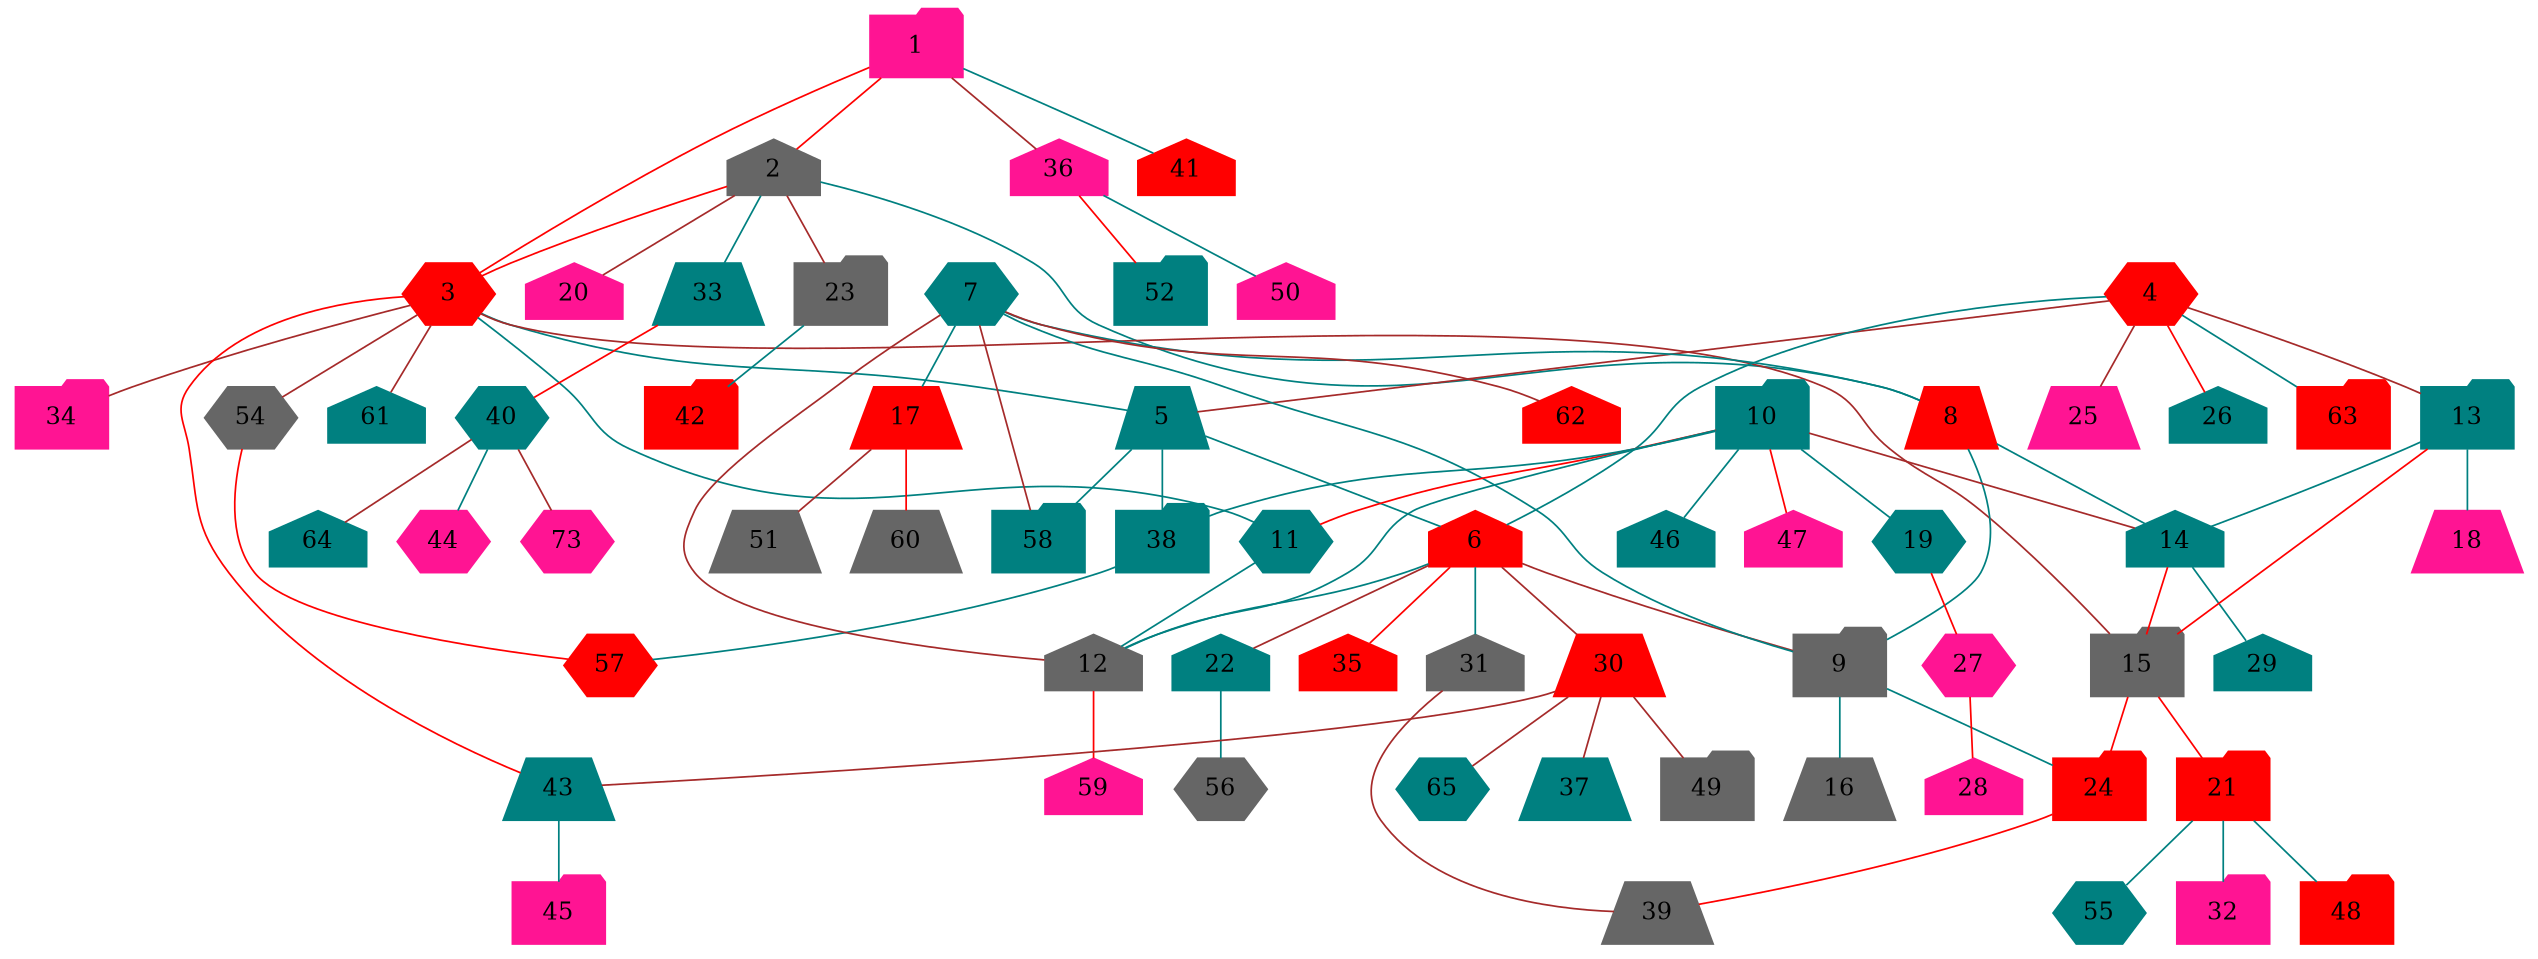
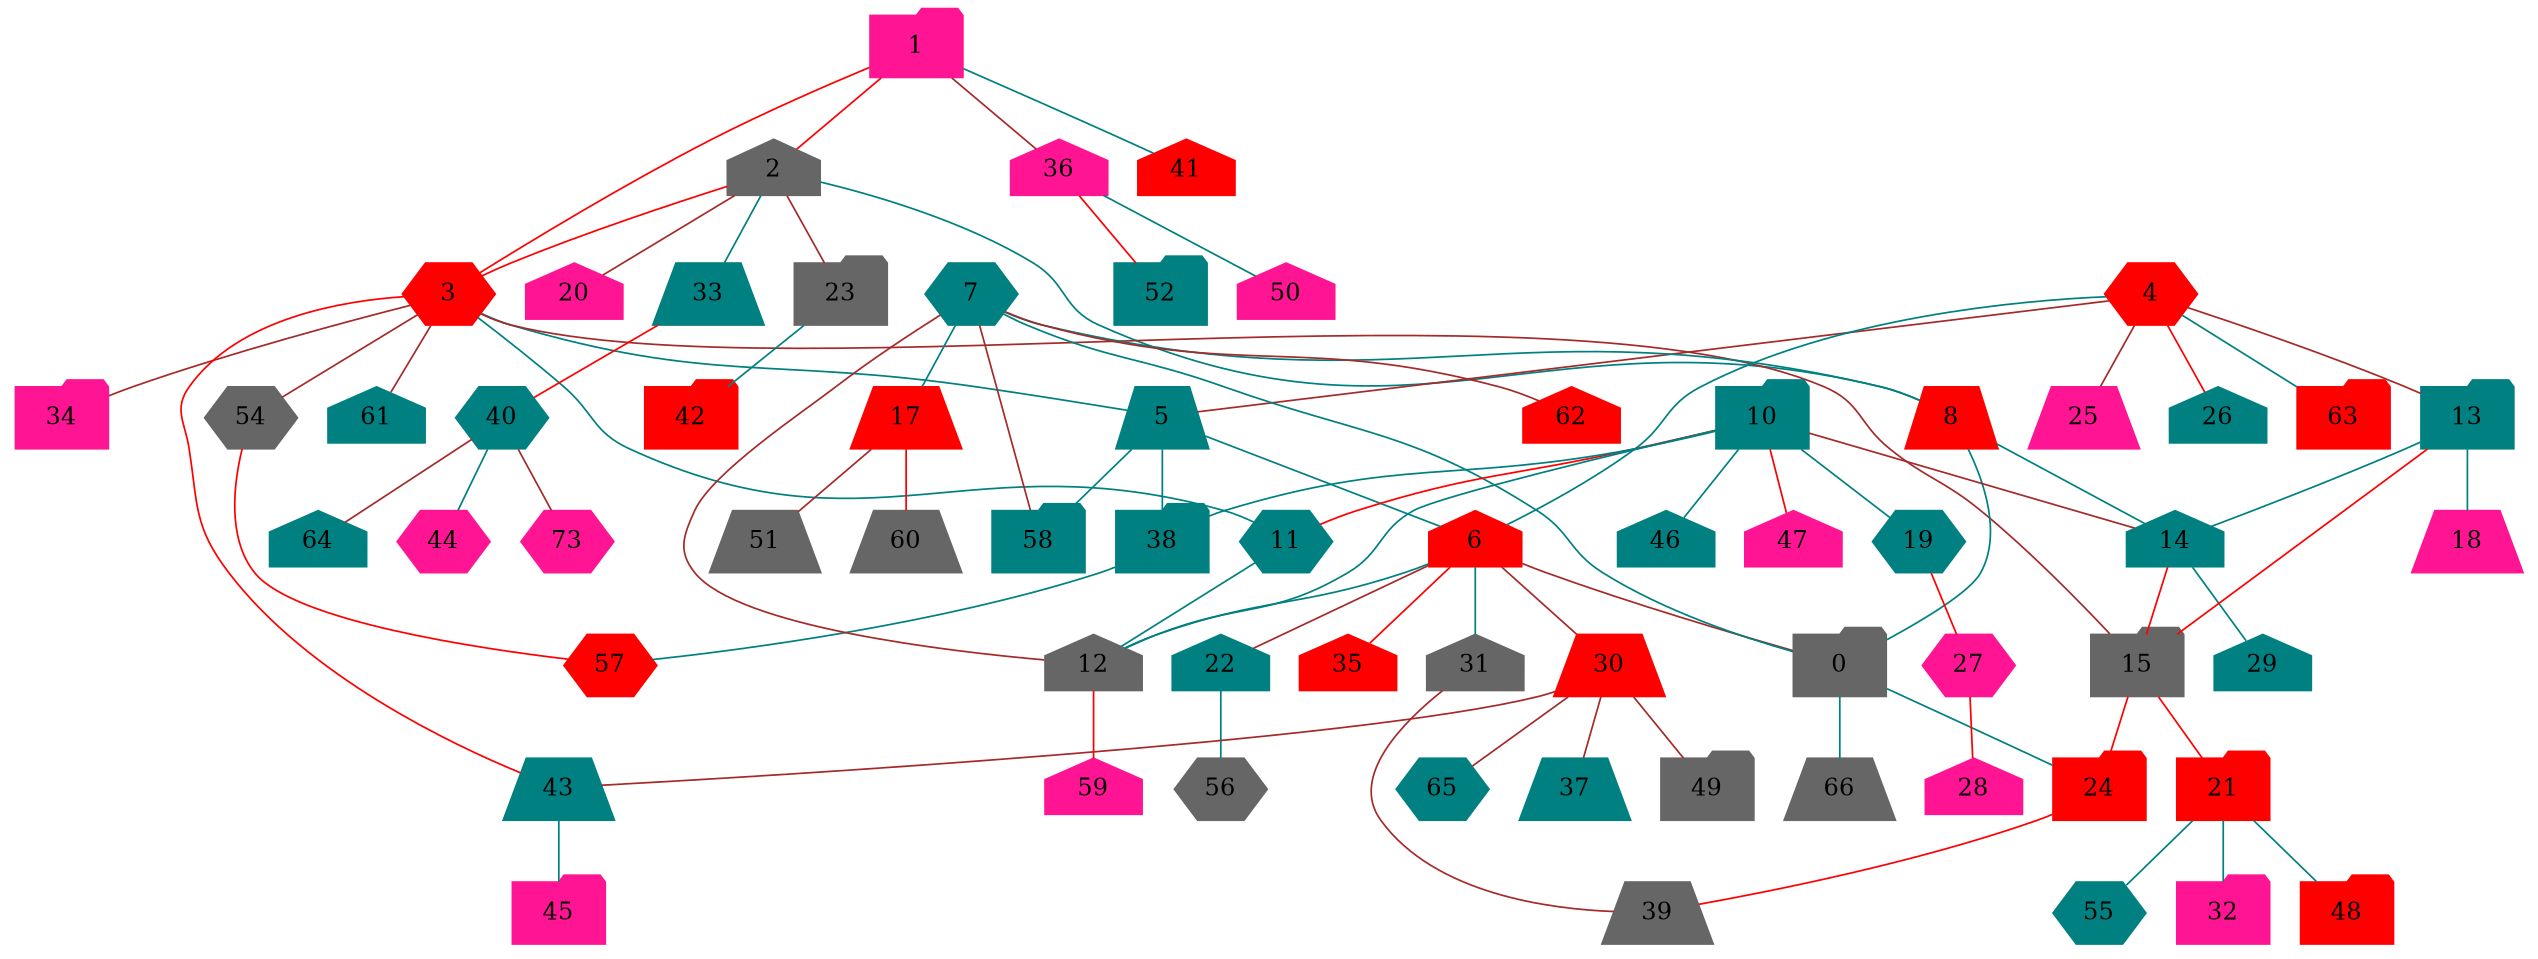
(1840, 665) -> (1840, 665)
(1840, 789) -> (1840, 789)
